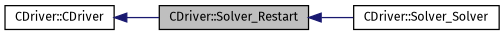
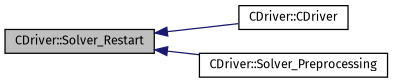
(143, 18) -> (203, 28)
(426, 18) -> (293, 65)
